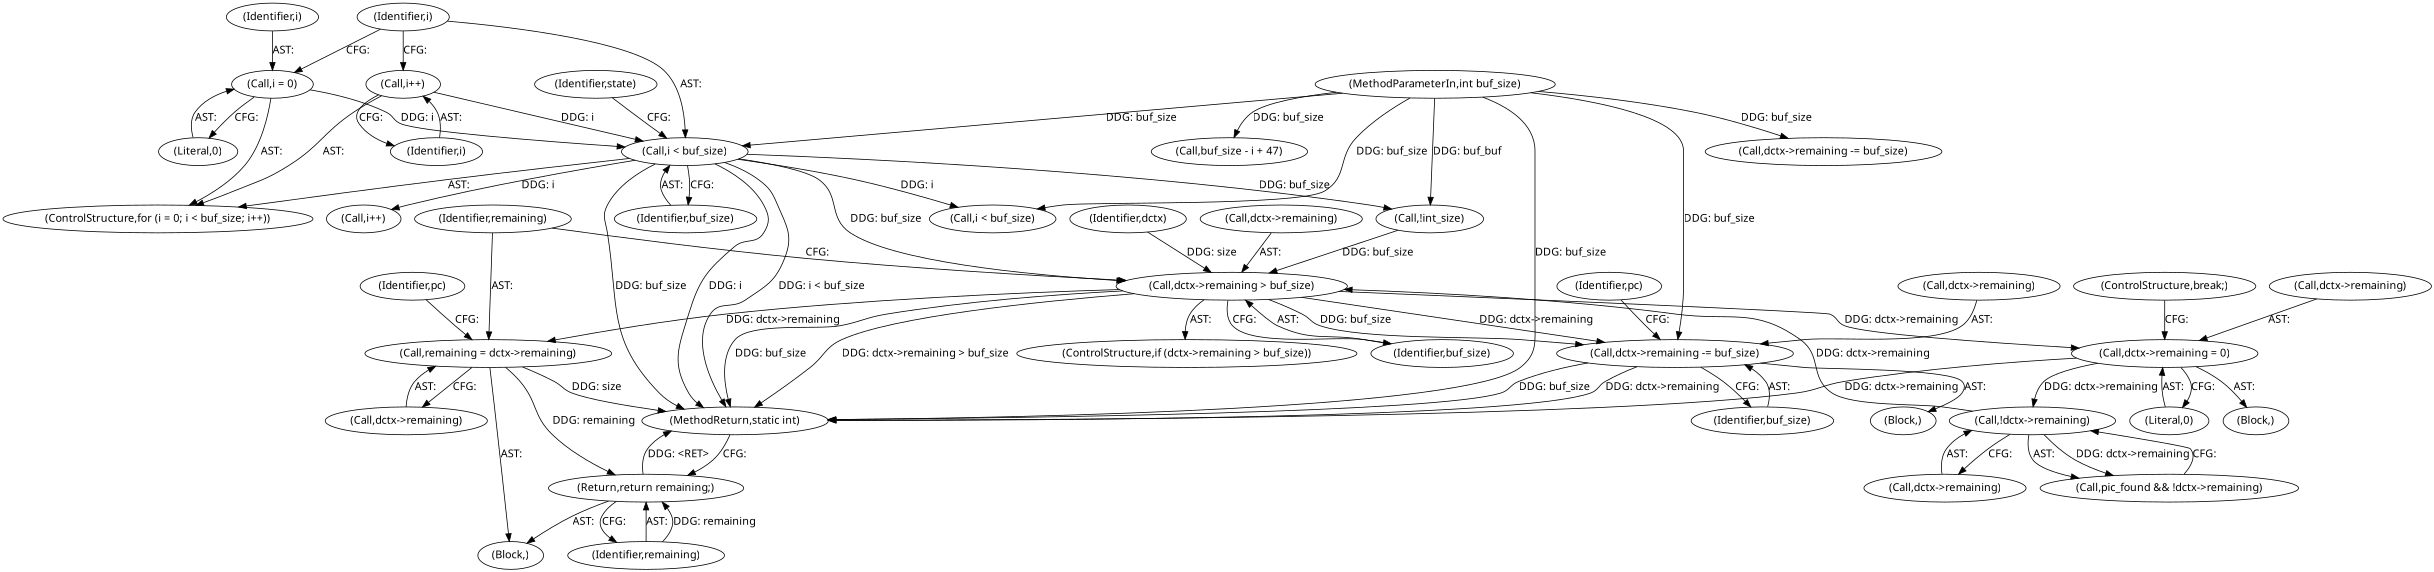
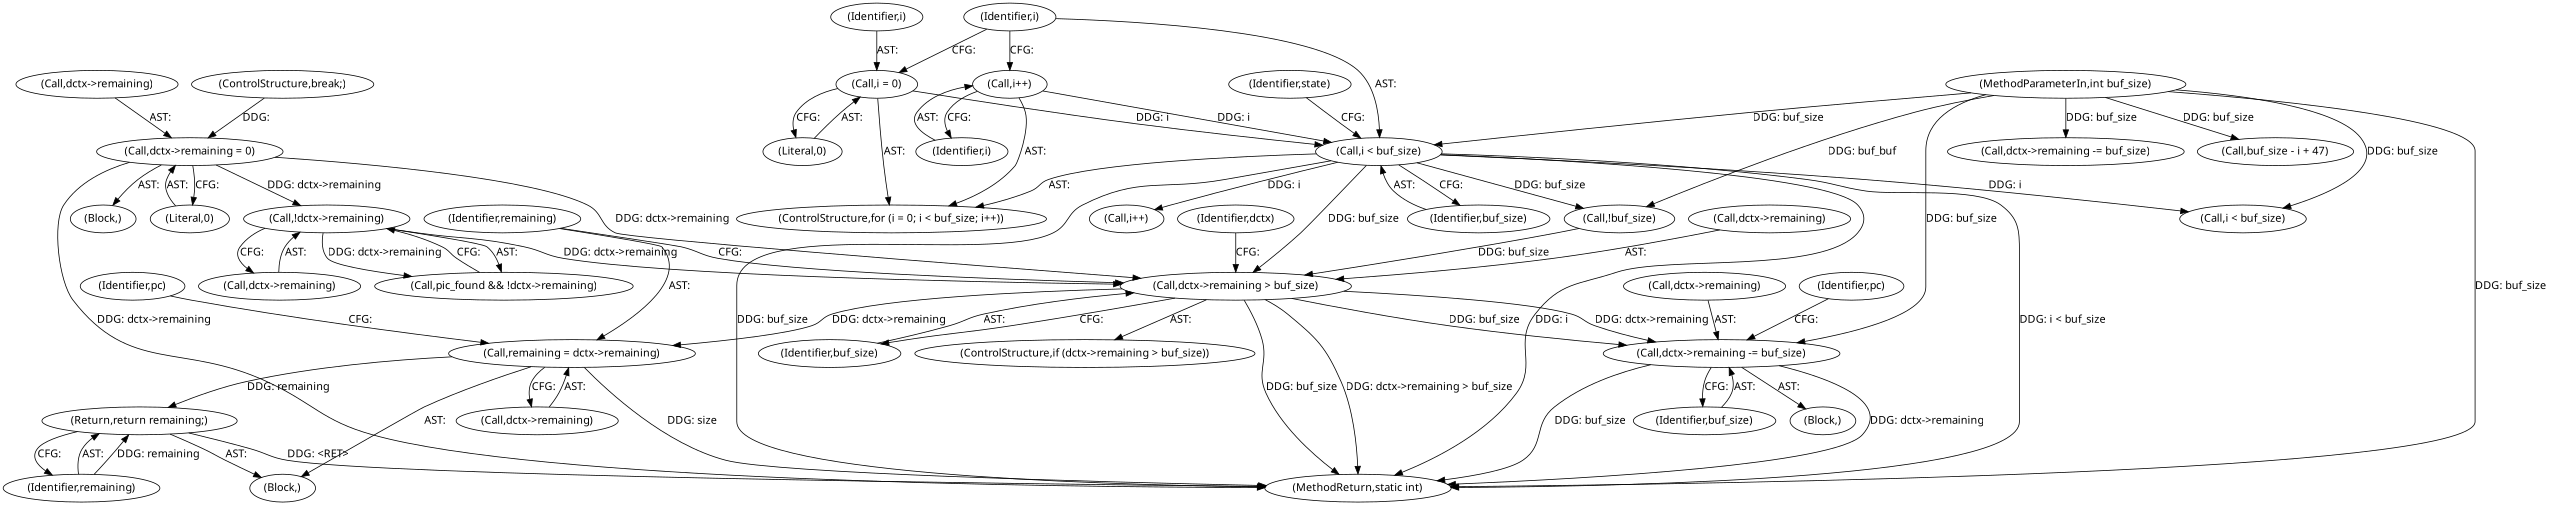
(1430, 219) -> (1619, 219)
(1212, 253) -> (1249, 253)
(1708, 307) -> (696, 242)
(2178, 320) -> (258, 118)
(716, 457) -> none
